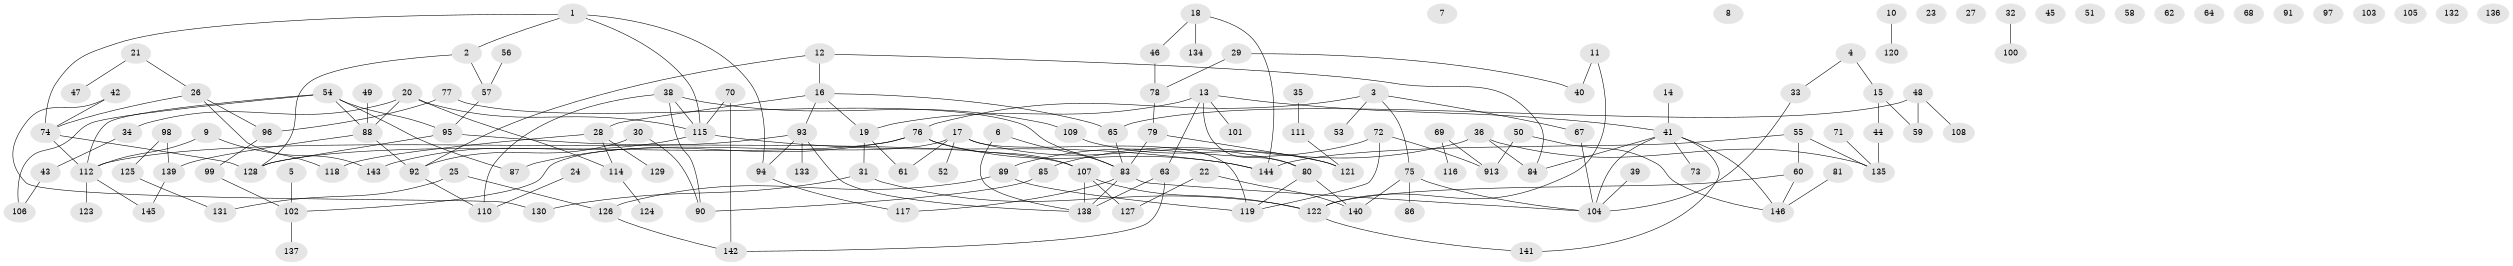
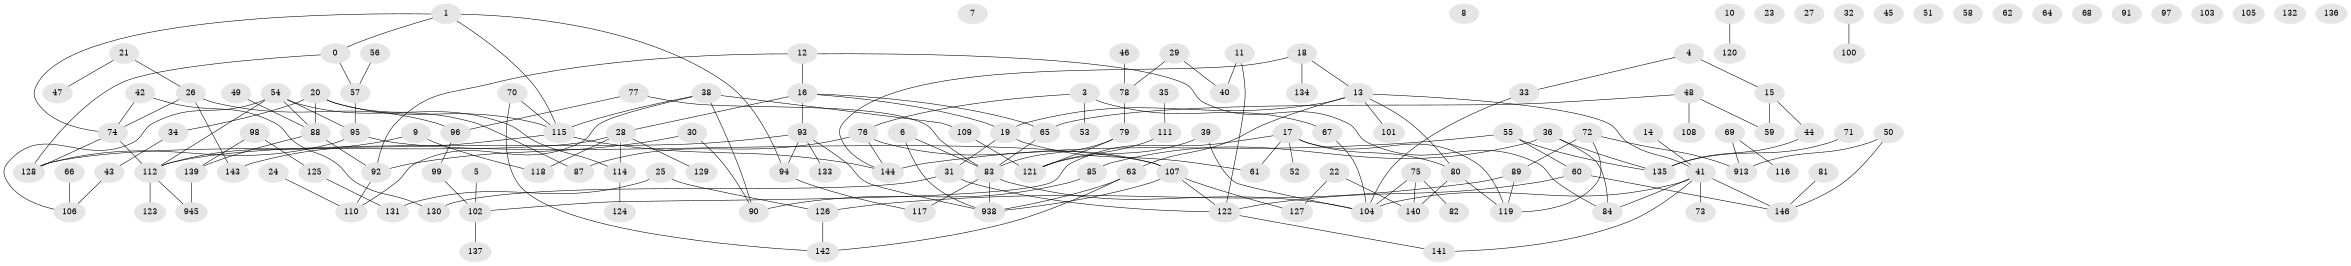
(1175, 34) -> (1330, 73)
(467, 53) -> (335, 53)
(1401, 129) -> none
(583, 149) -> (210, 149)
none -> (1123, 153)
none -> (70, 173)
(149, 212) -> (191, 212)
(1084, 212) -> (989, 212)
(1410, 212) -> (1454, 212)
